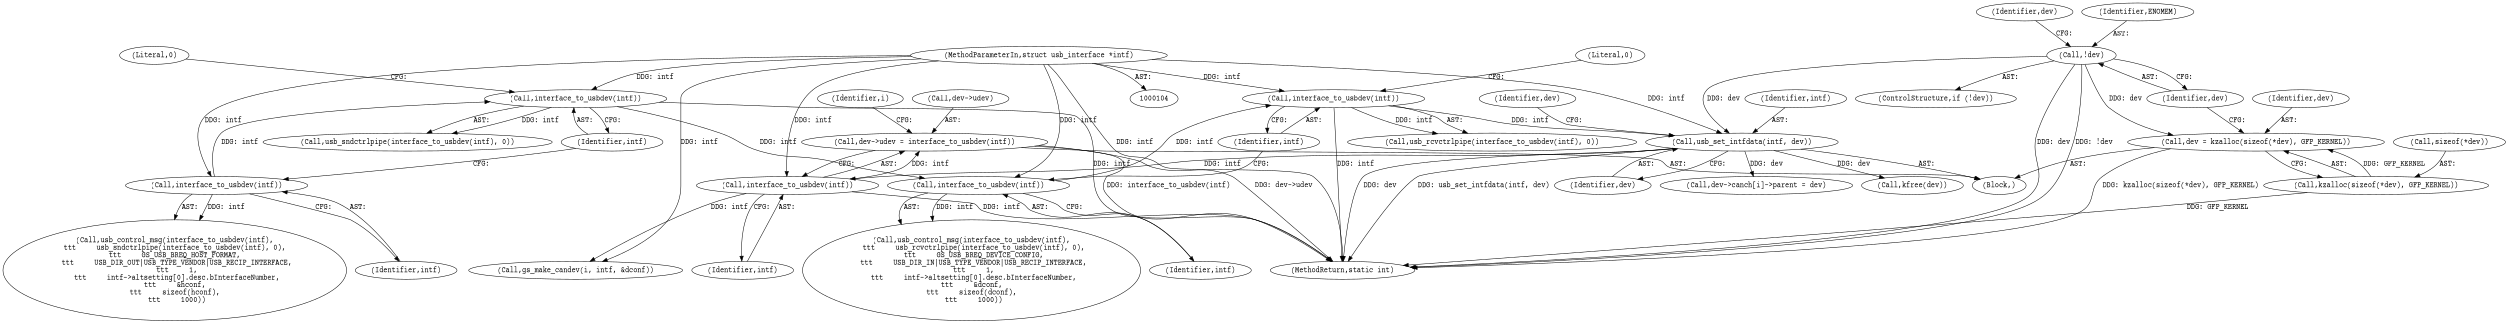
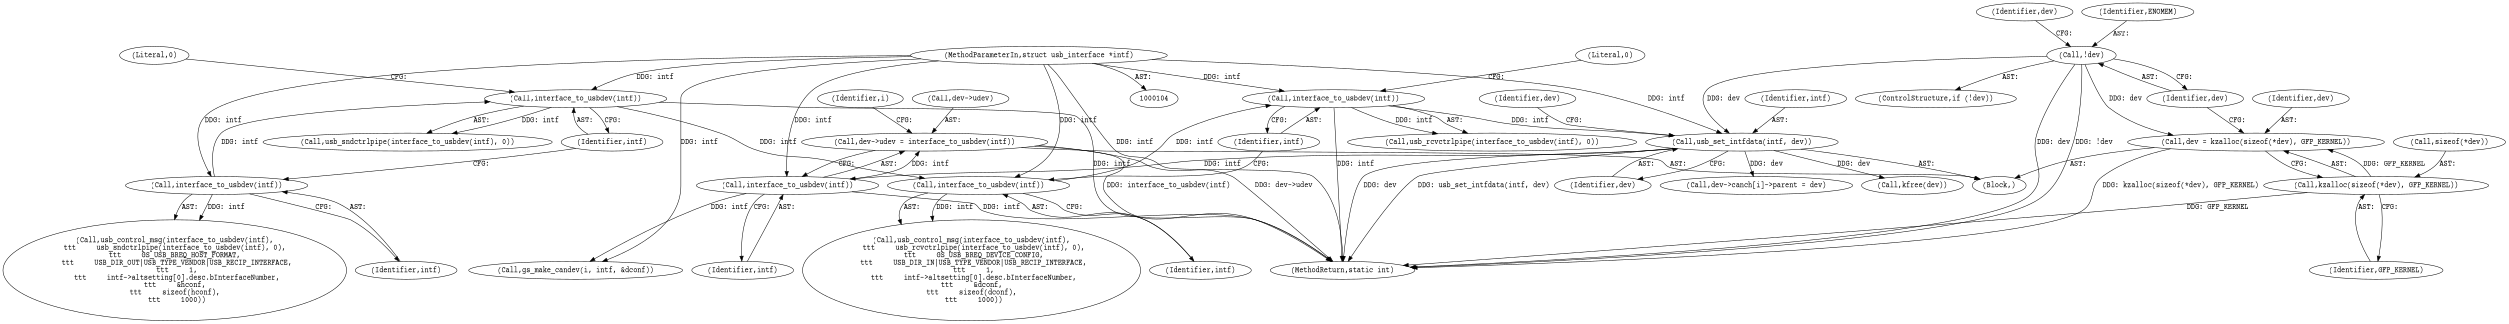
none -> (2376, 270)
